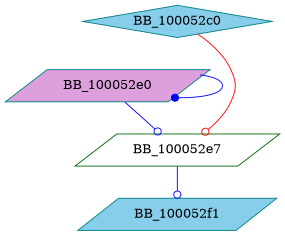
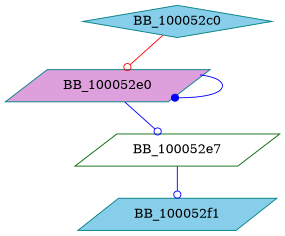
(234, 79) -> (147, 50)
